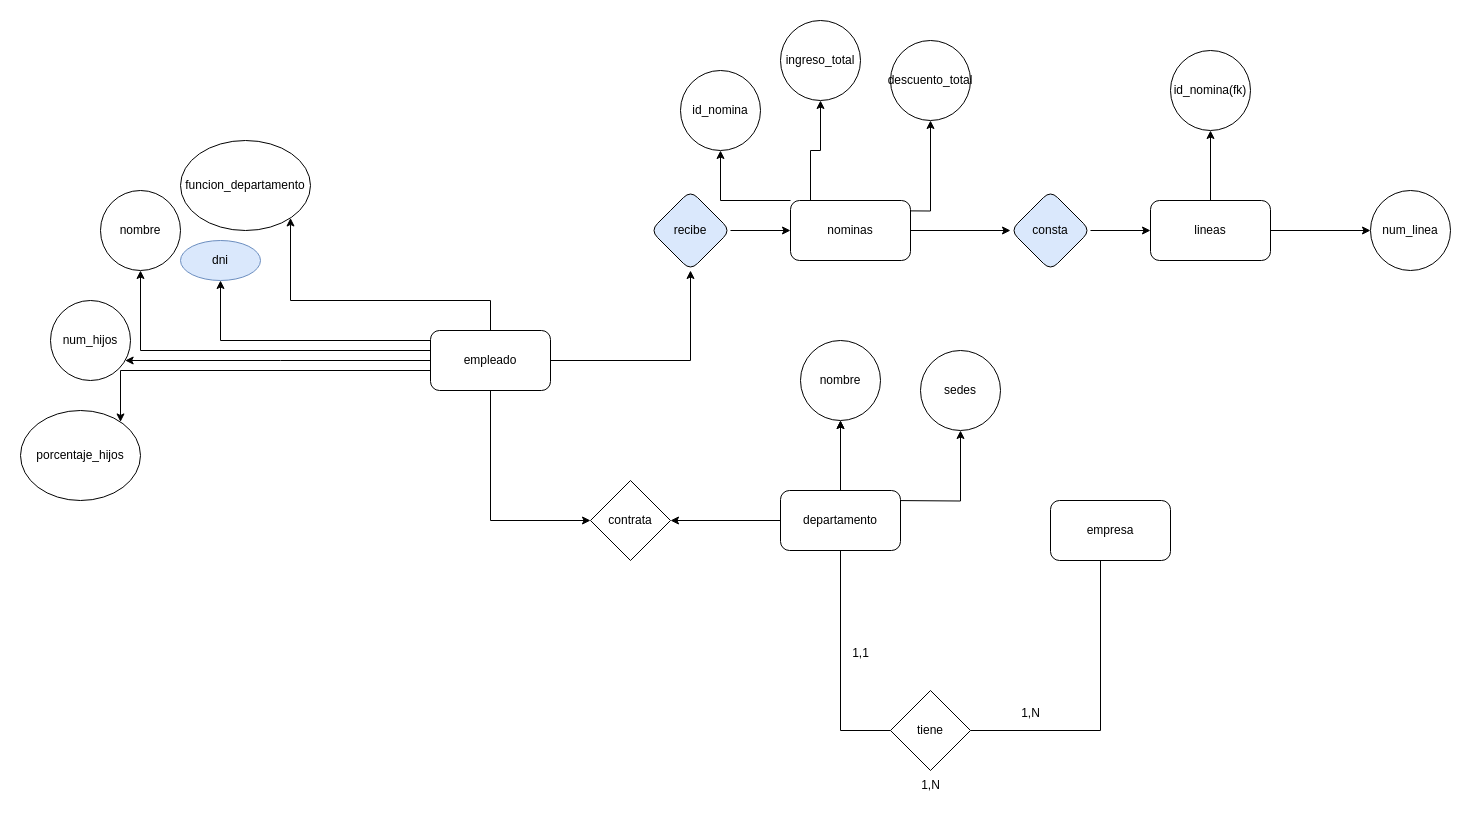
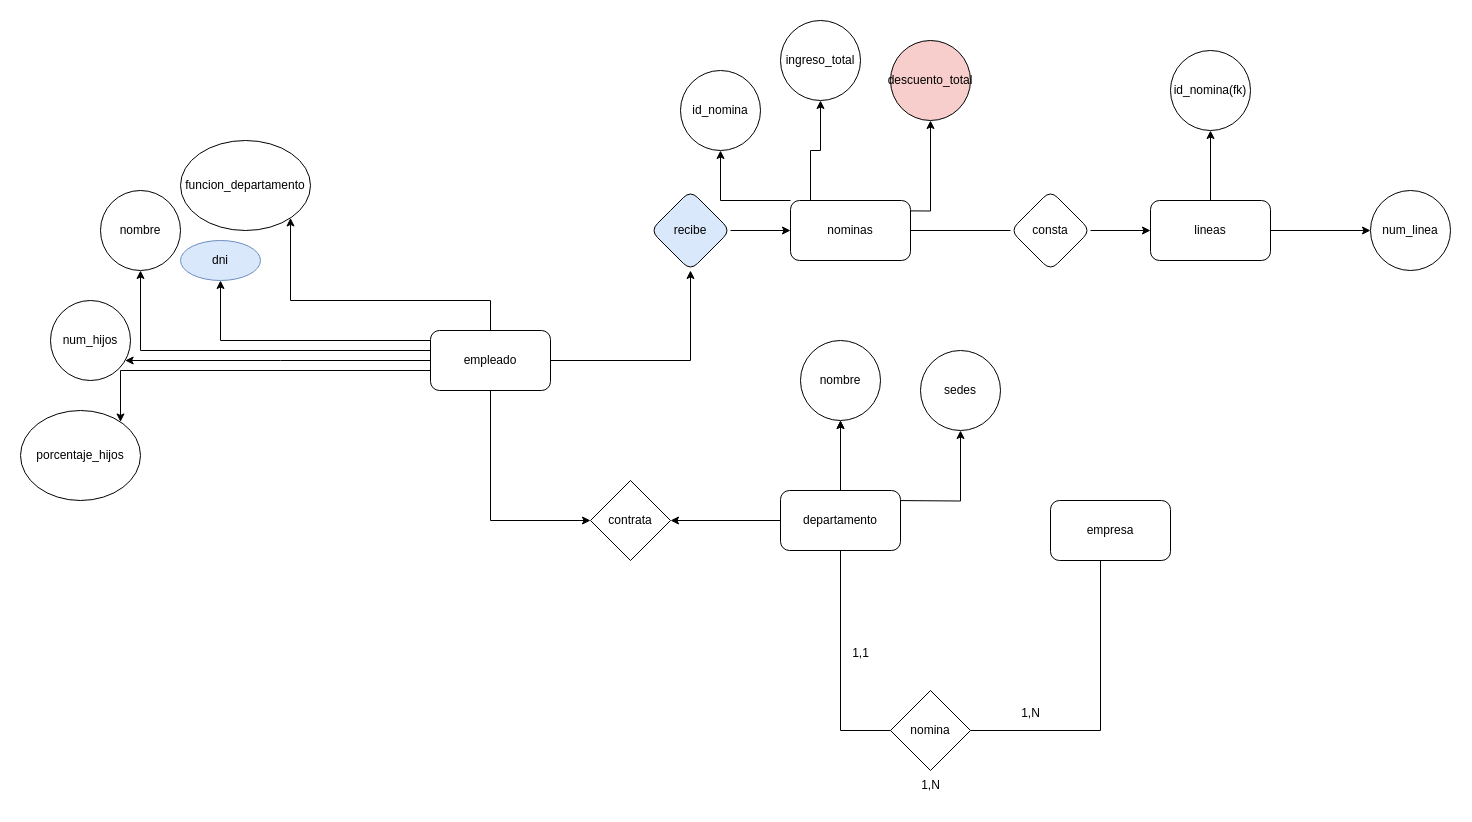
(931, 81) -> (931, 81)
(1002, 231) -> (1005, 231)
(1051, 231) -> (1051, 231)
(931, 731) -> (931, 731)
